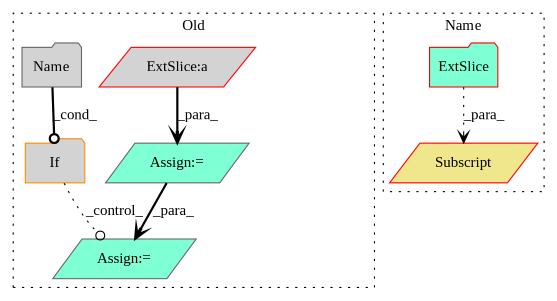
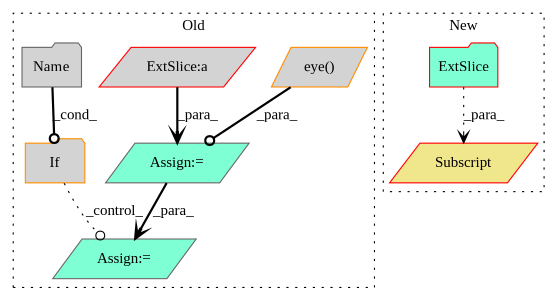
(464, 26) -> (464, 26)
none -> (319, 67)
